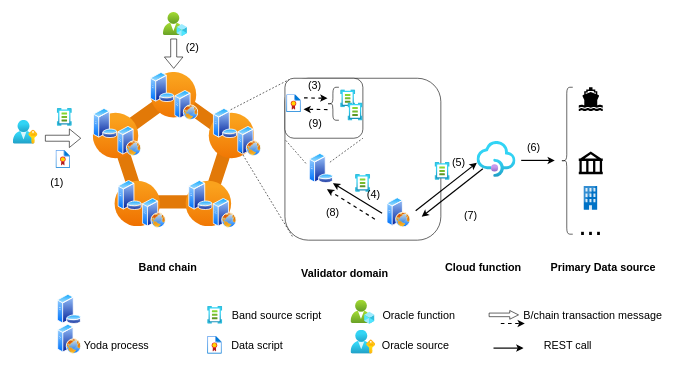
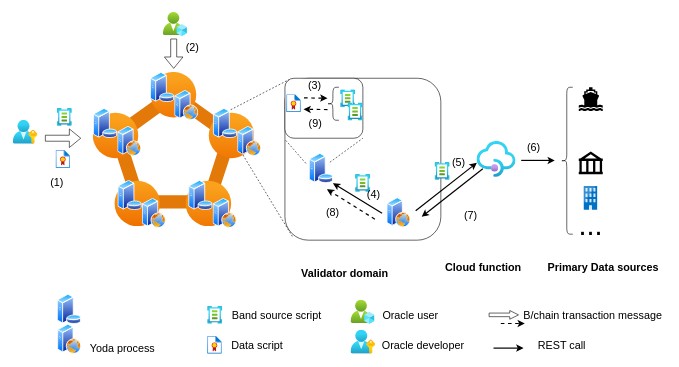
(168, 261) -> none
(603, 261) -> (603, 261)
(433, 309) -> (433, 309)
(127, 339) -> (133, 342)
(426, 339) -> (426, 339)
(587, 339) -> (581, 339)
